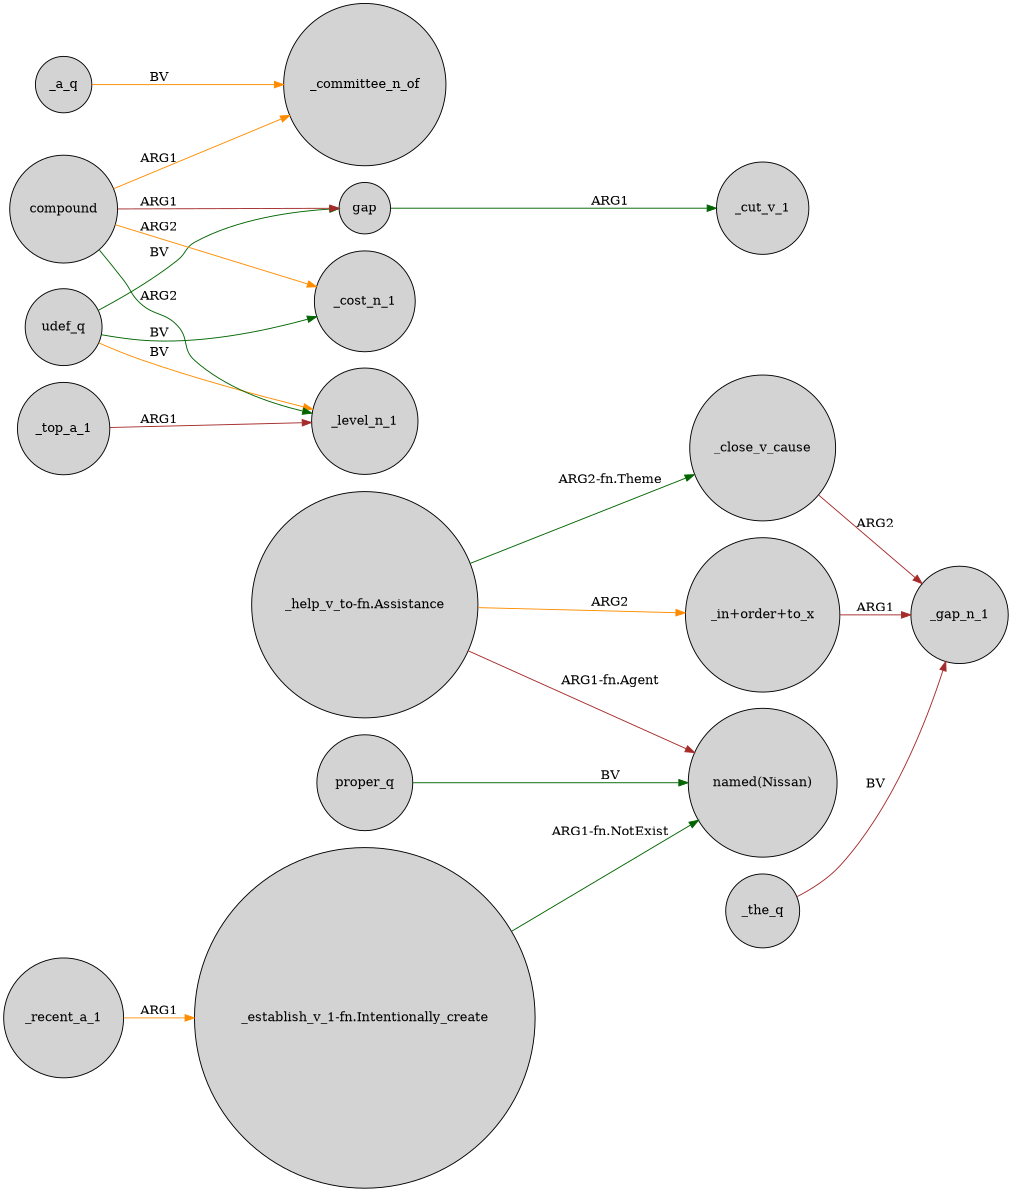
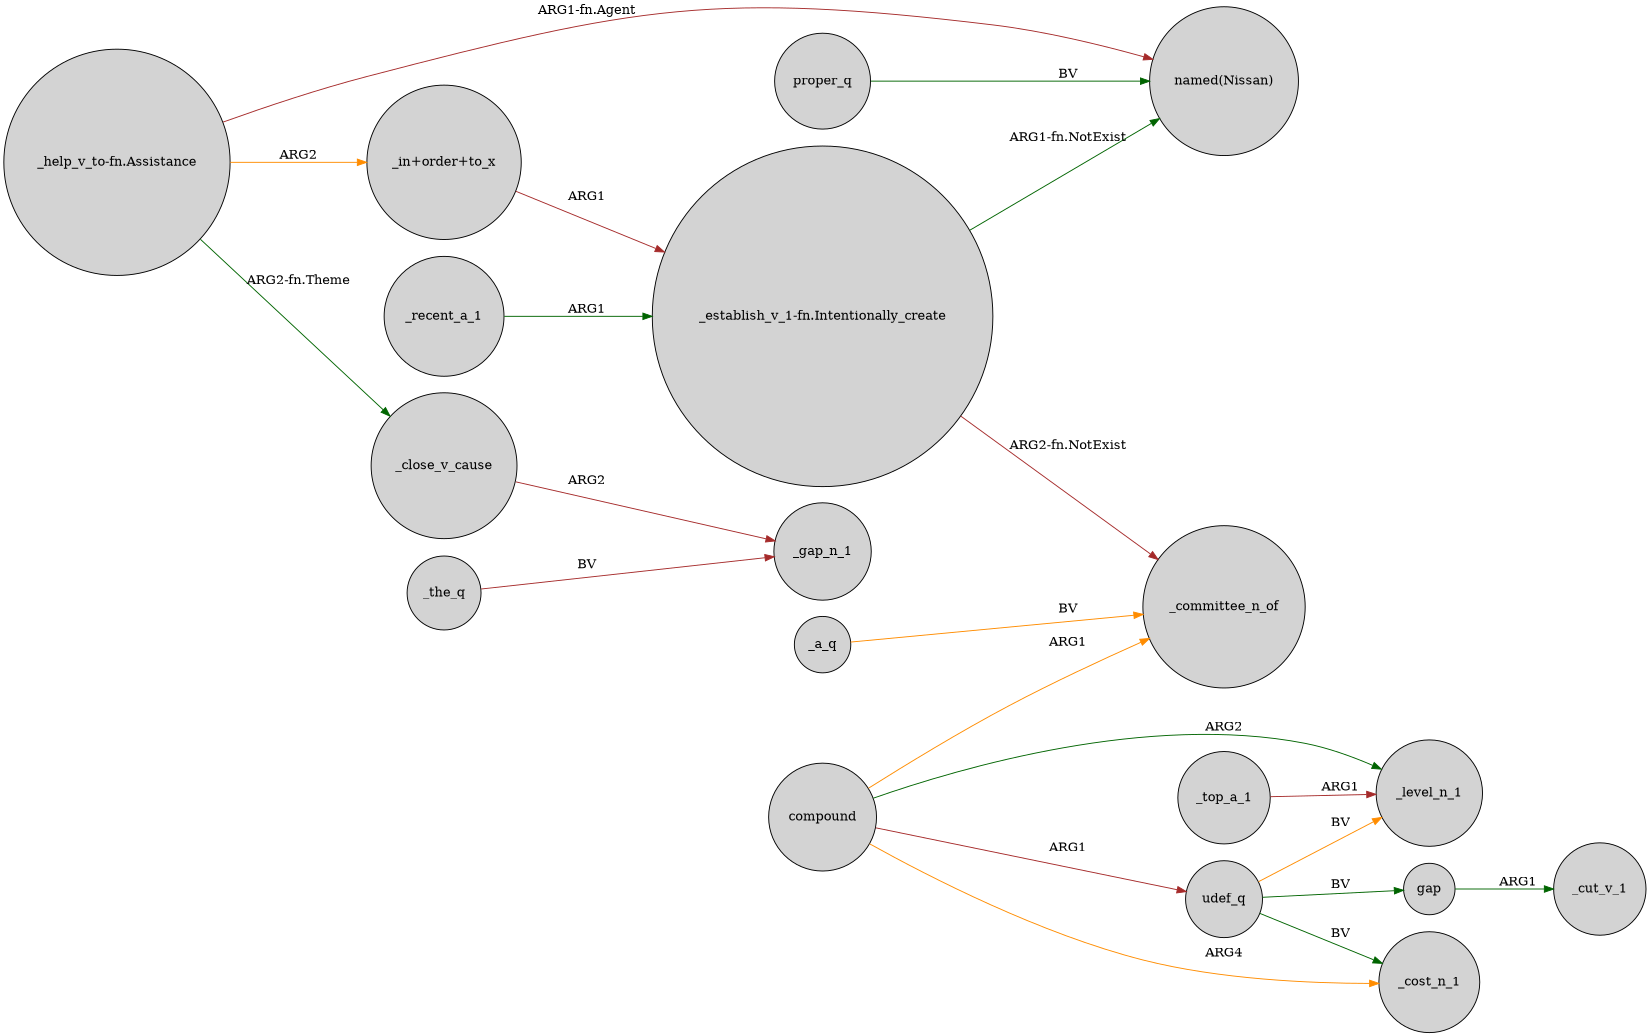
(224, 209) -> (1026, 859)
(159, 227) -> (1224, 953)
none -> (1056, 485)
(871, 615) -> (586, 220)
(154, 1018) -> (574, 316)
